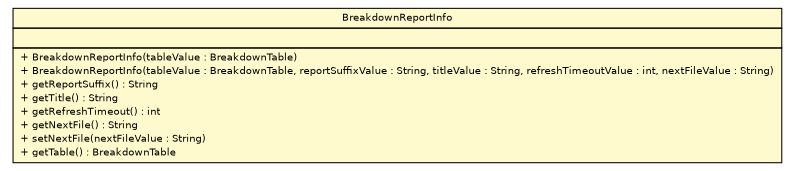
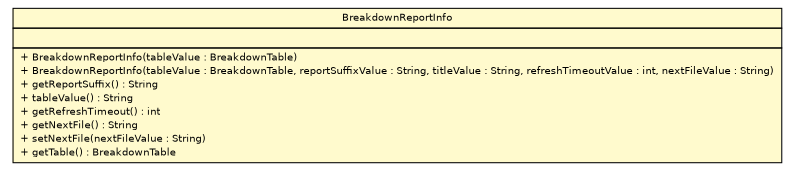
(69, 98) -> (77, 98)
